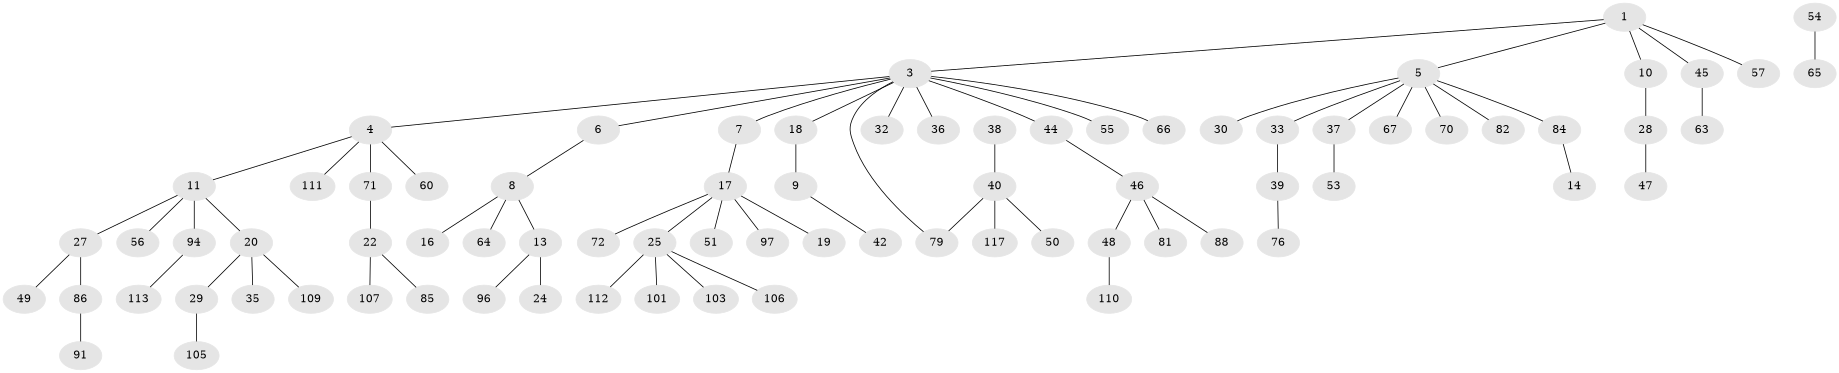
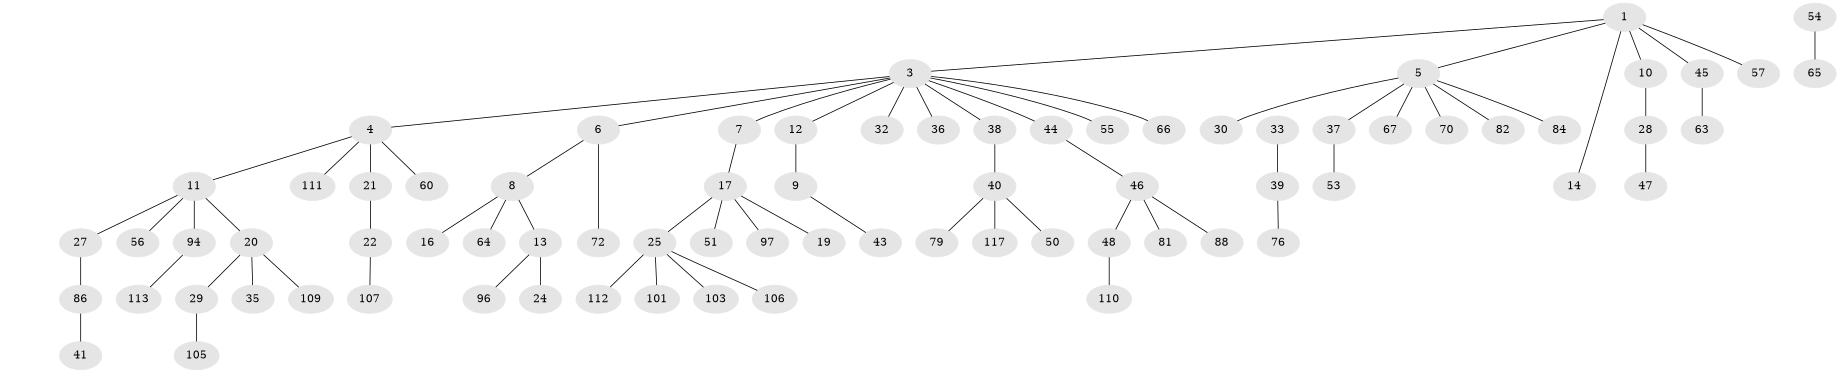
(1347, 100) -> none
(796, 130) -> (796, 130)
(860, 158) -> (953, 102)
(1567, 158) -> (1600, 102)
(371, 186) -> (371, 186)
(661, 214) -> (598, 186)
(880, 243) -> (880, 243)
(24, 299) -> none
(428, 299) -> none
(81, 356) -> (81, 356)
